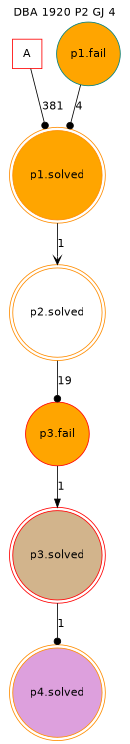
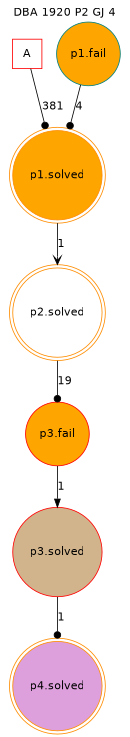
(57, 555) -> (57, 552)
